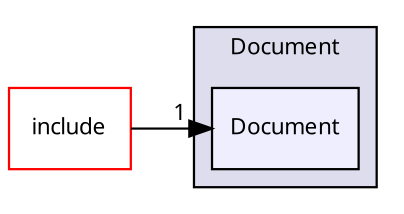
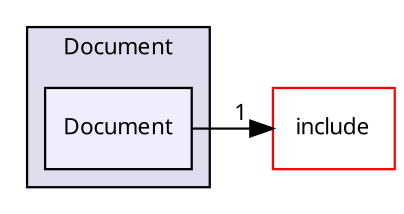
(160, 129) -> (224, 129)
